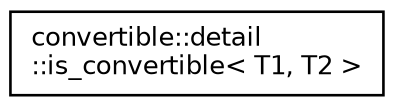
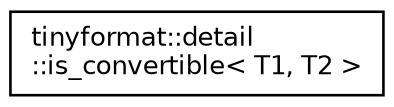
(197, 53) -> (197, 53)
